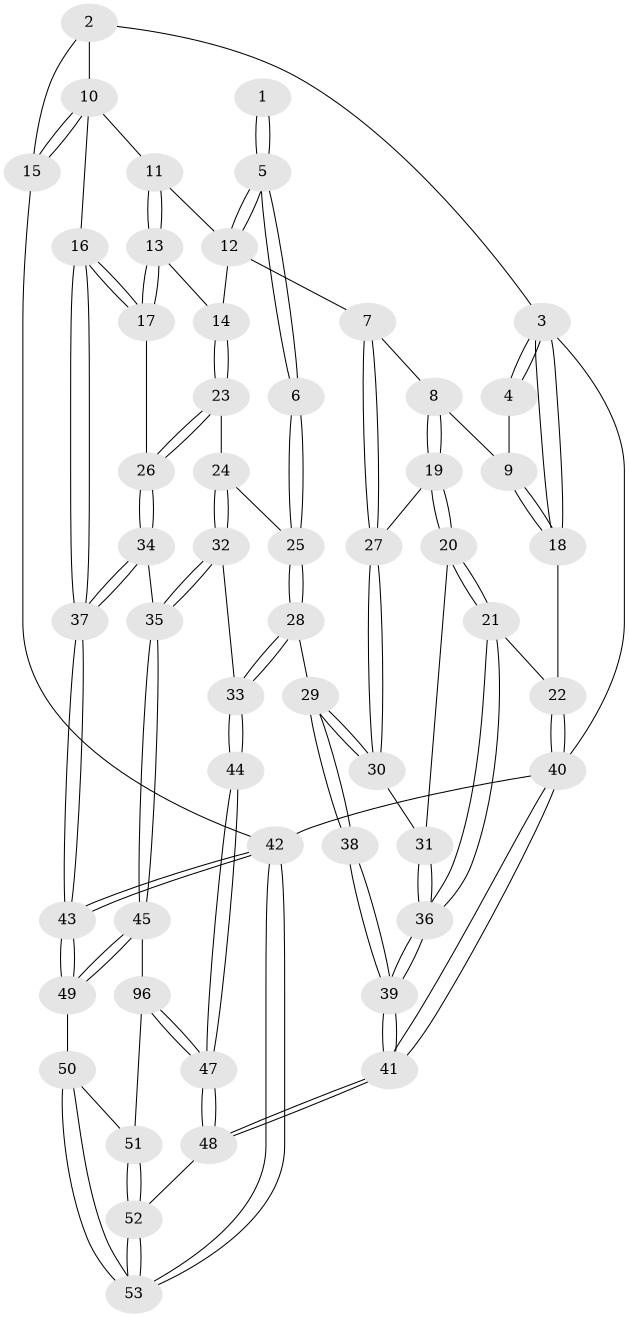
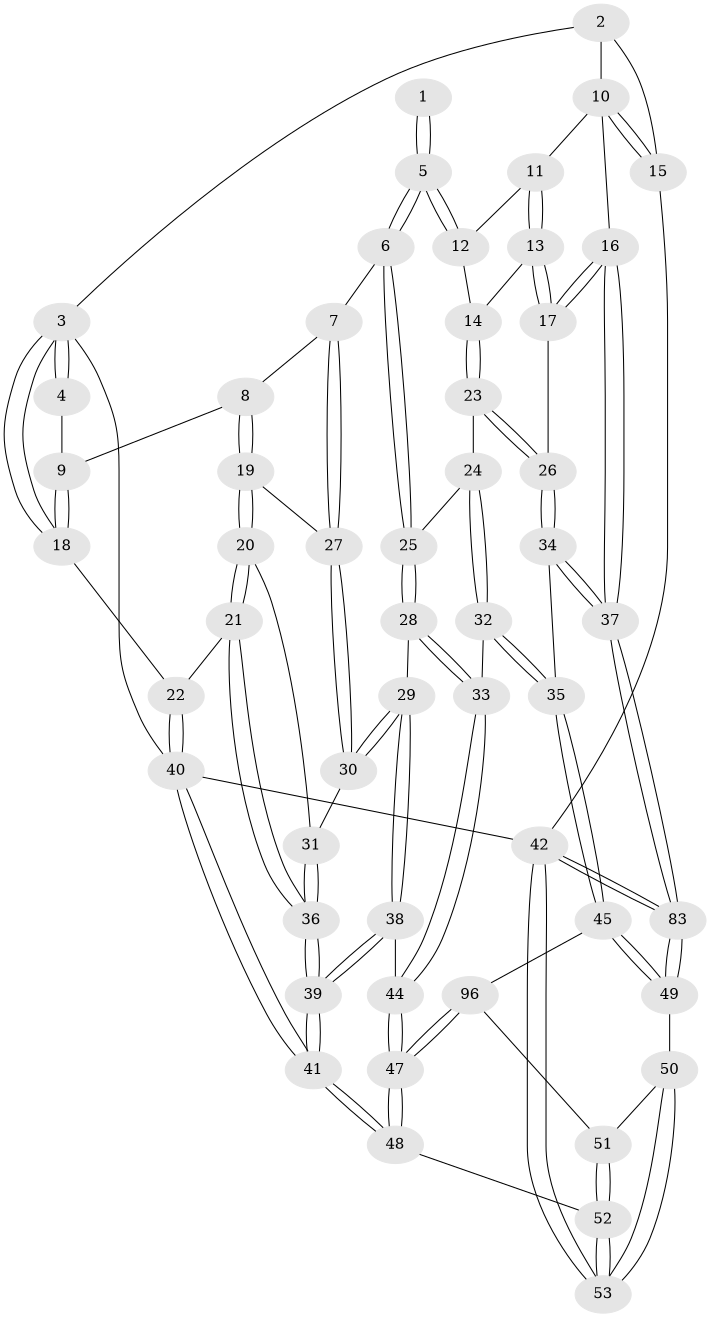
(299, 285) -> (360, 285)
(68, 920) -> (678, 920)
none -> (395, 958)
